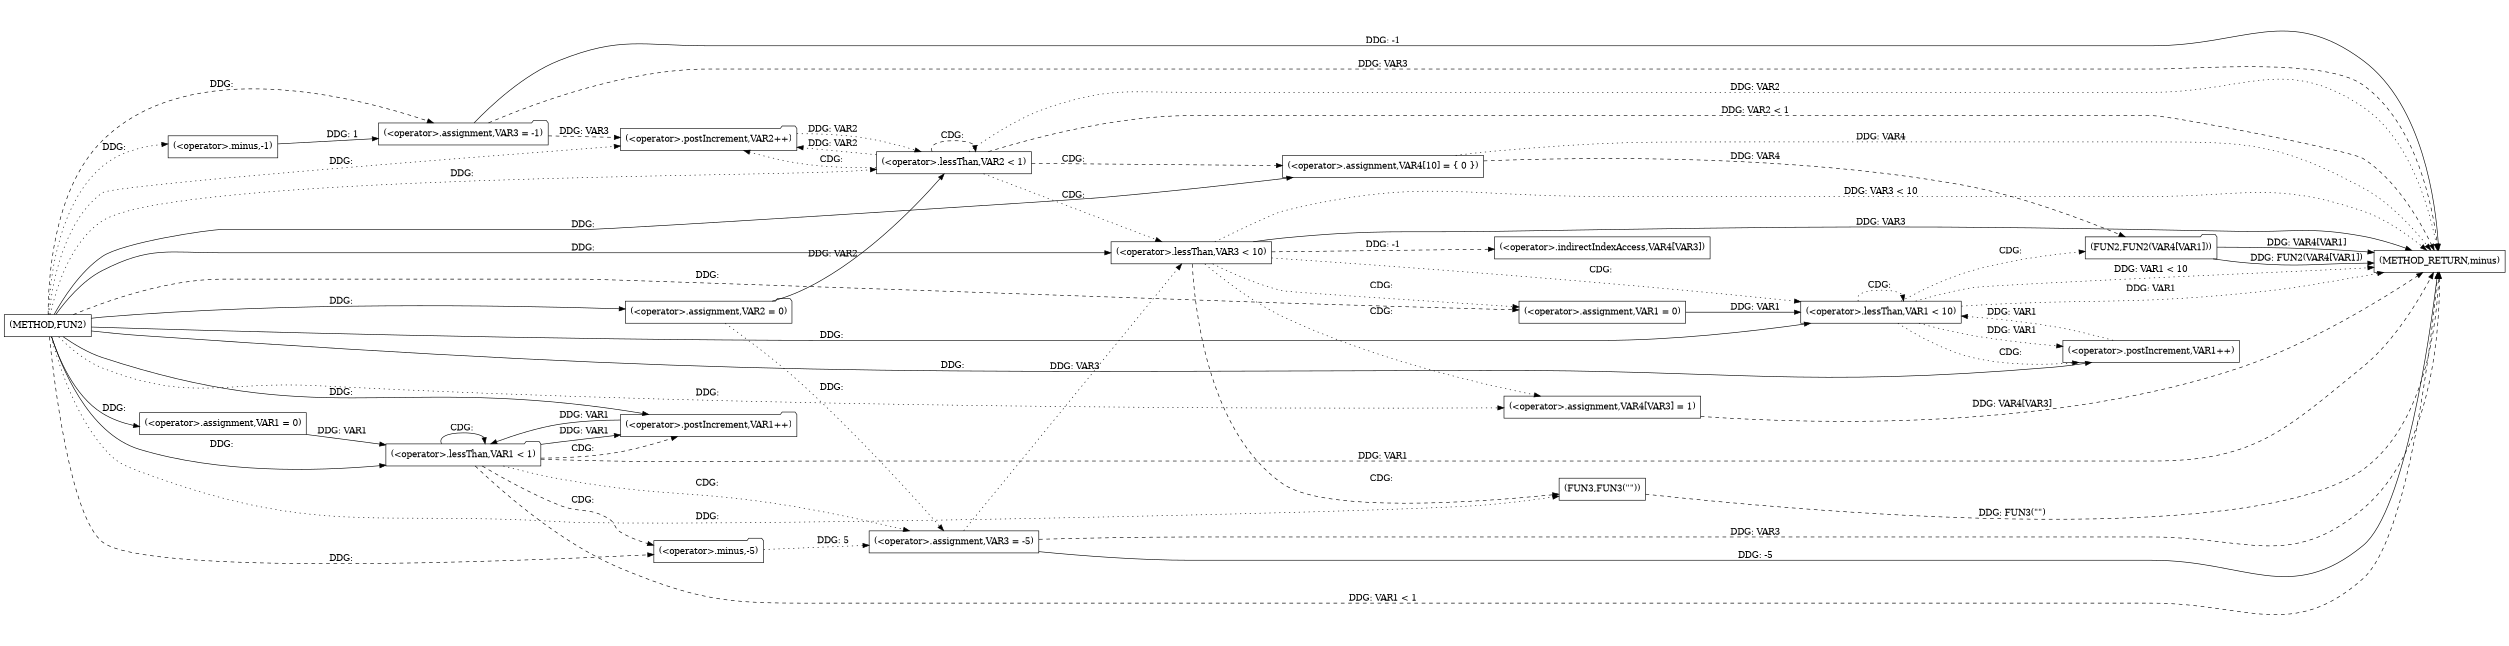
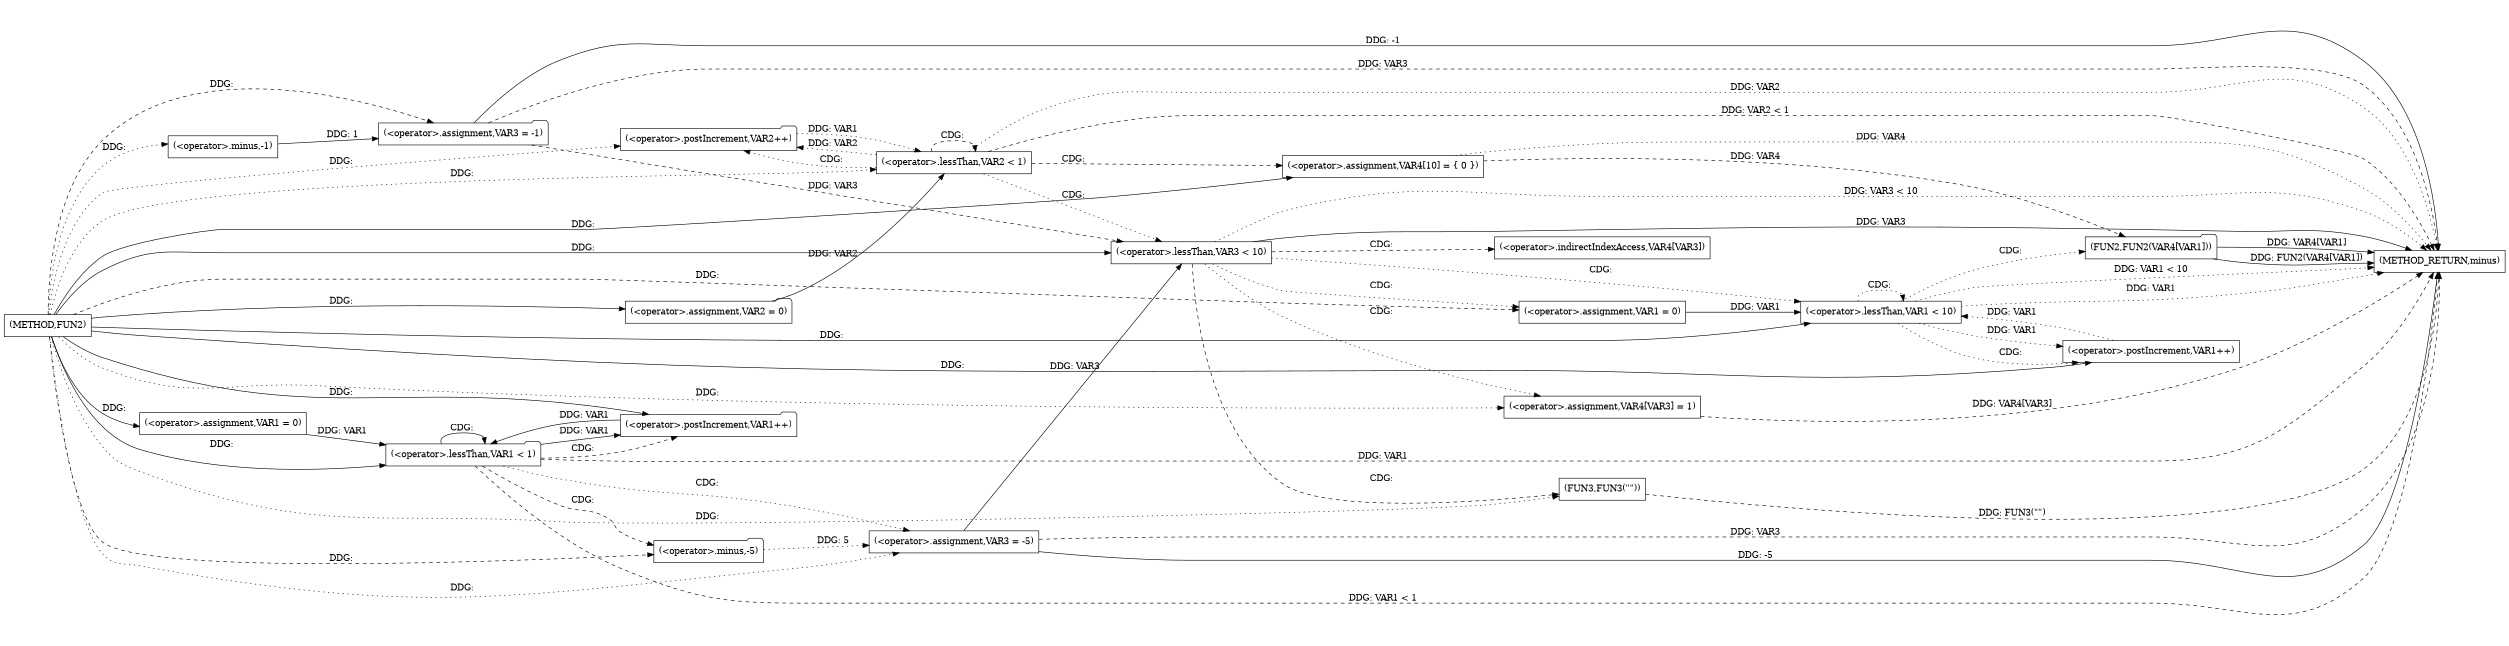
(833, 129) -> (833, 129)
(581, 137) -> (824, 193)
(1383, 245) -> (1383, 245)
(1071, 400) -> (1071, 400)
(838, 419) -> (384, 596)
